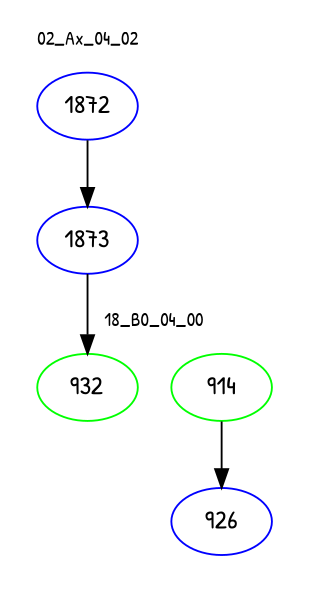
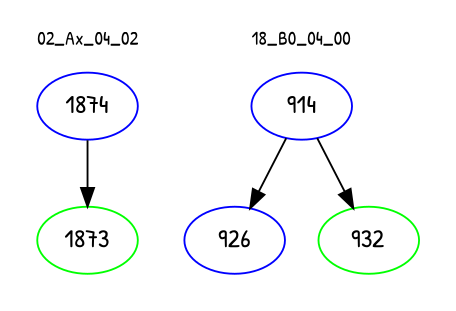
(88, 106) -> (88, 106)
(88, 240) -> (88, 240)
(88, 315) -> (331, 165)
(222, 387) -> (302, 106)
